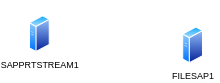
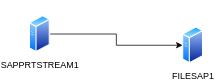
none -> (140, 45)
